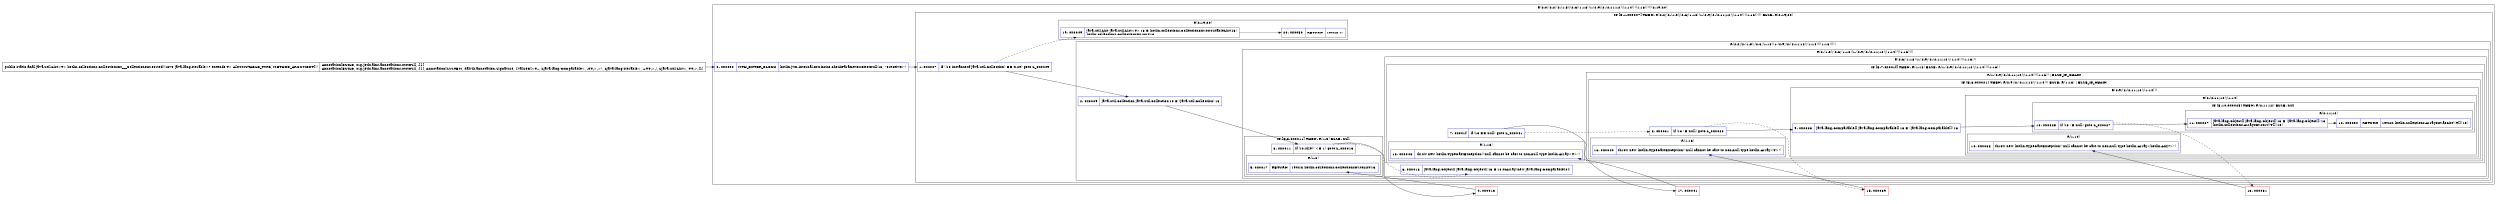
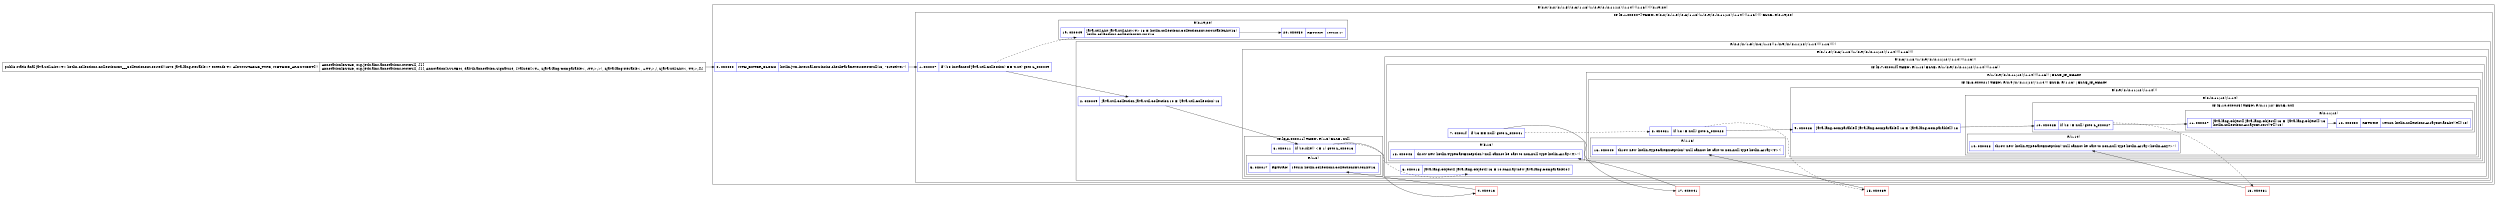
(1486, 145) -> (1486, 145)
